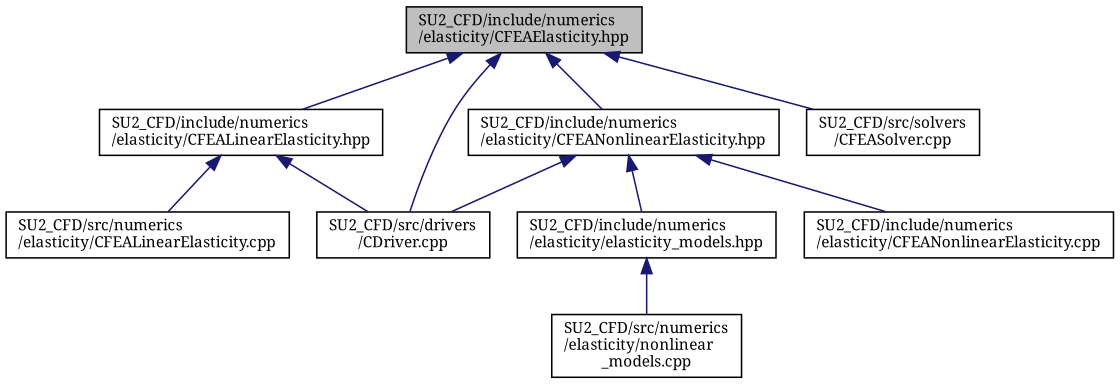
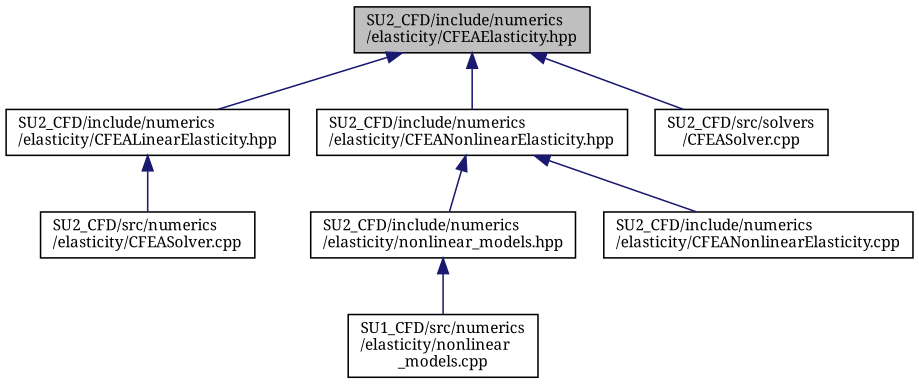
(148, 235) -> (148, 235)
(403, 235) -> none
(647, 235) -> (443, 235)
(647, 346) -> (443, 346)
